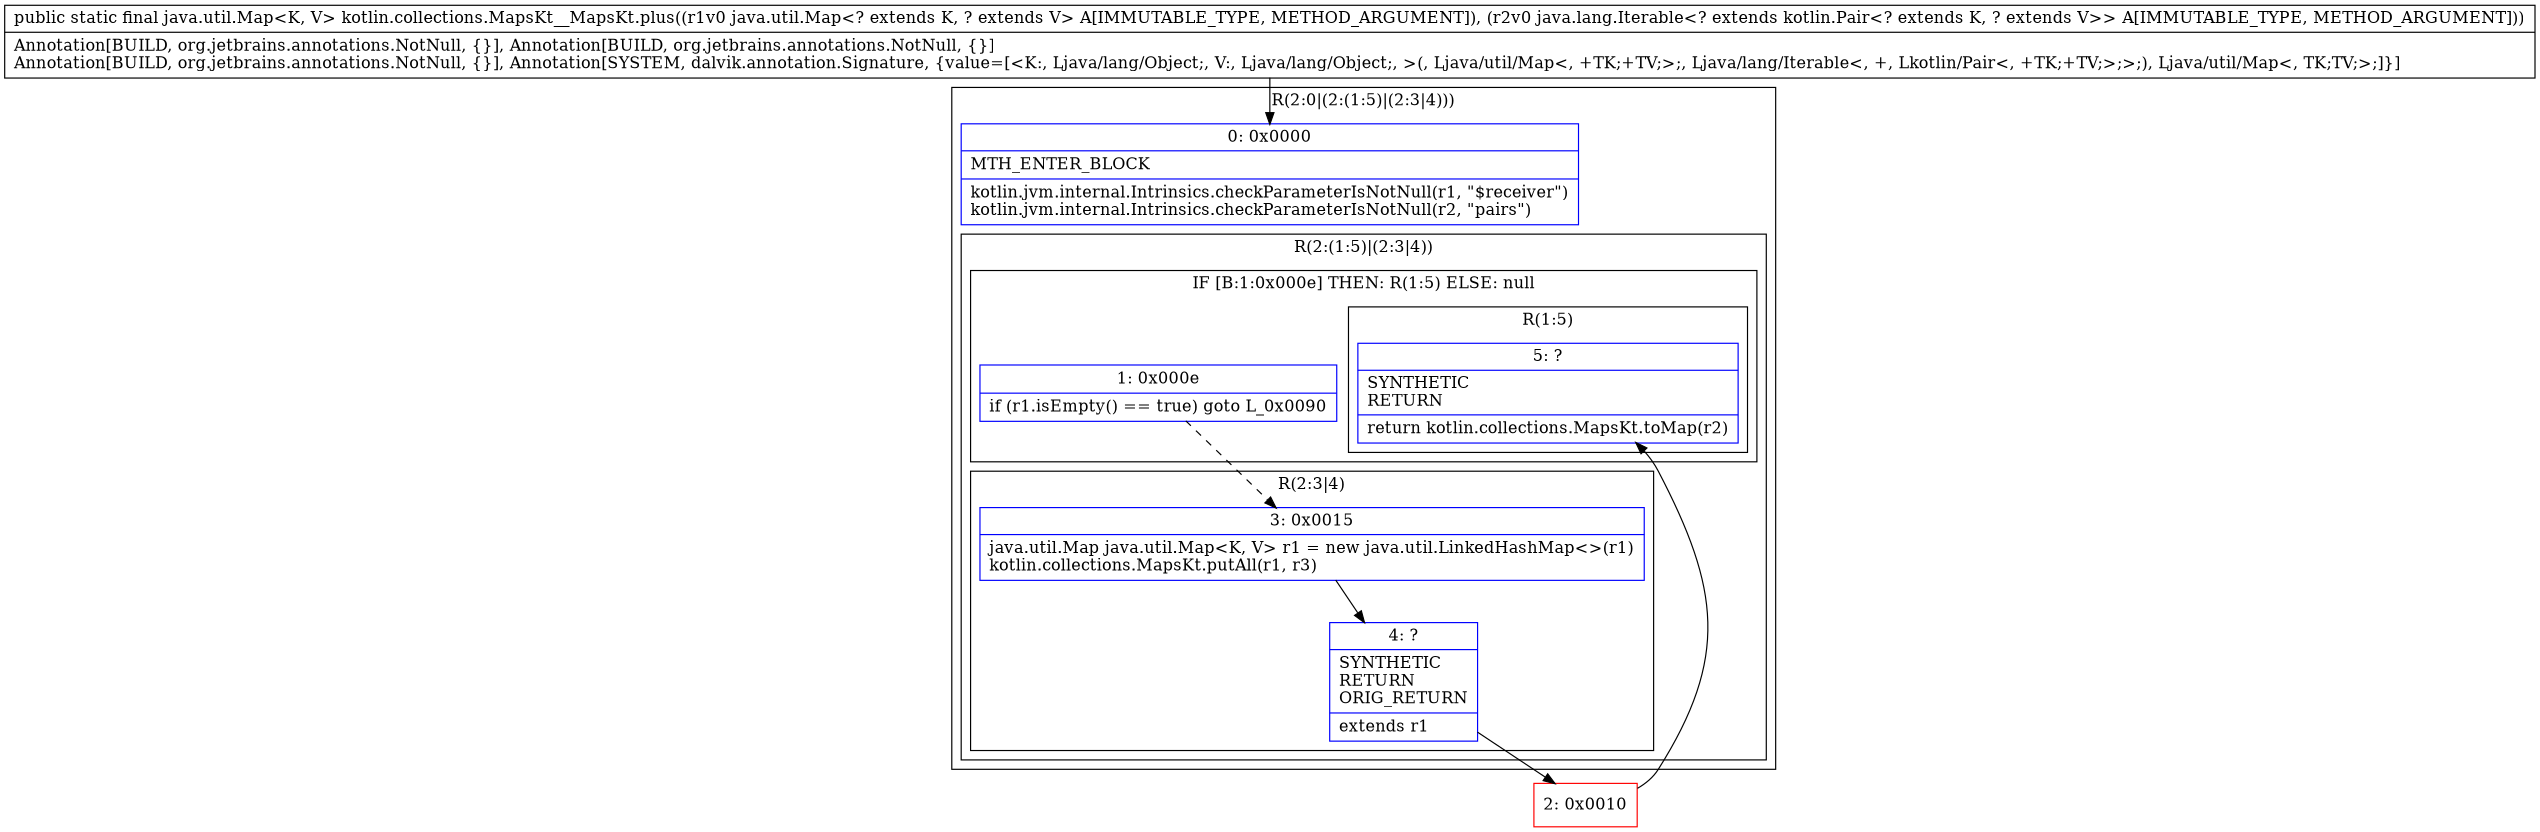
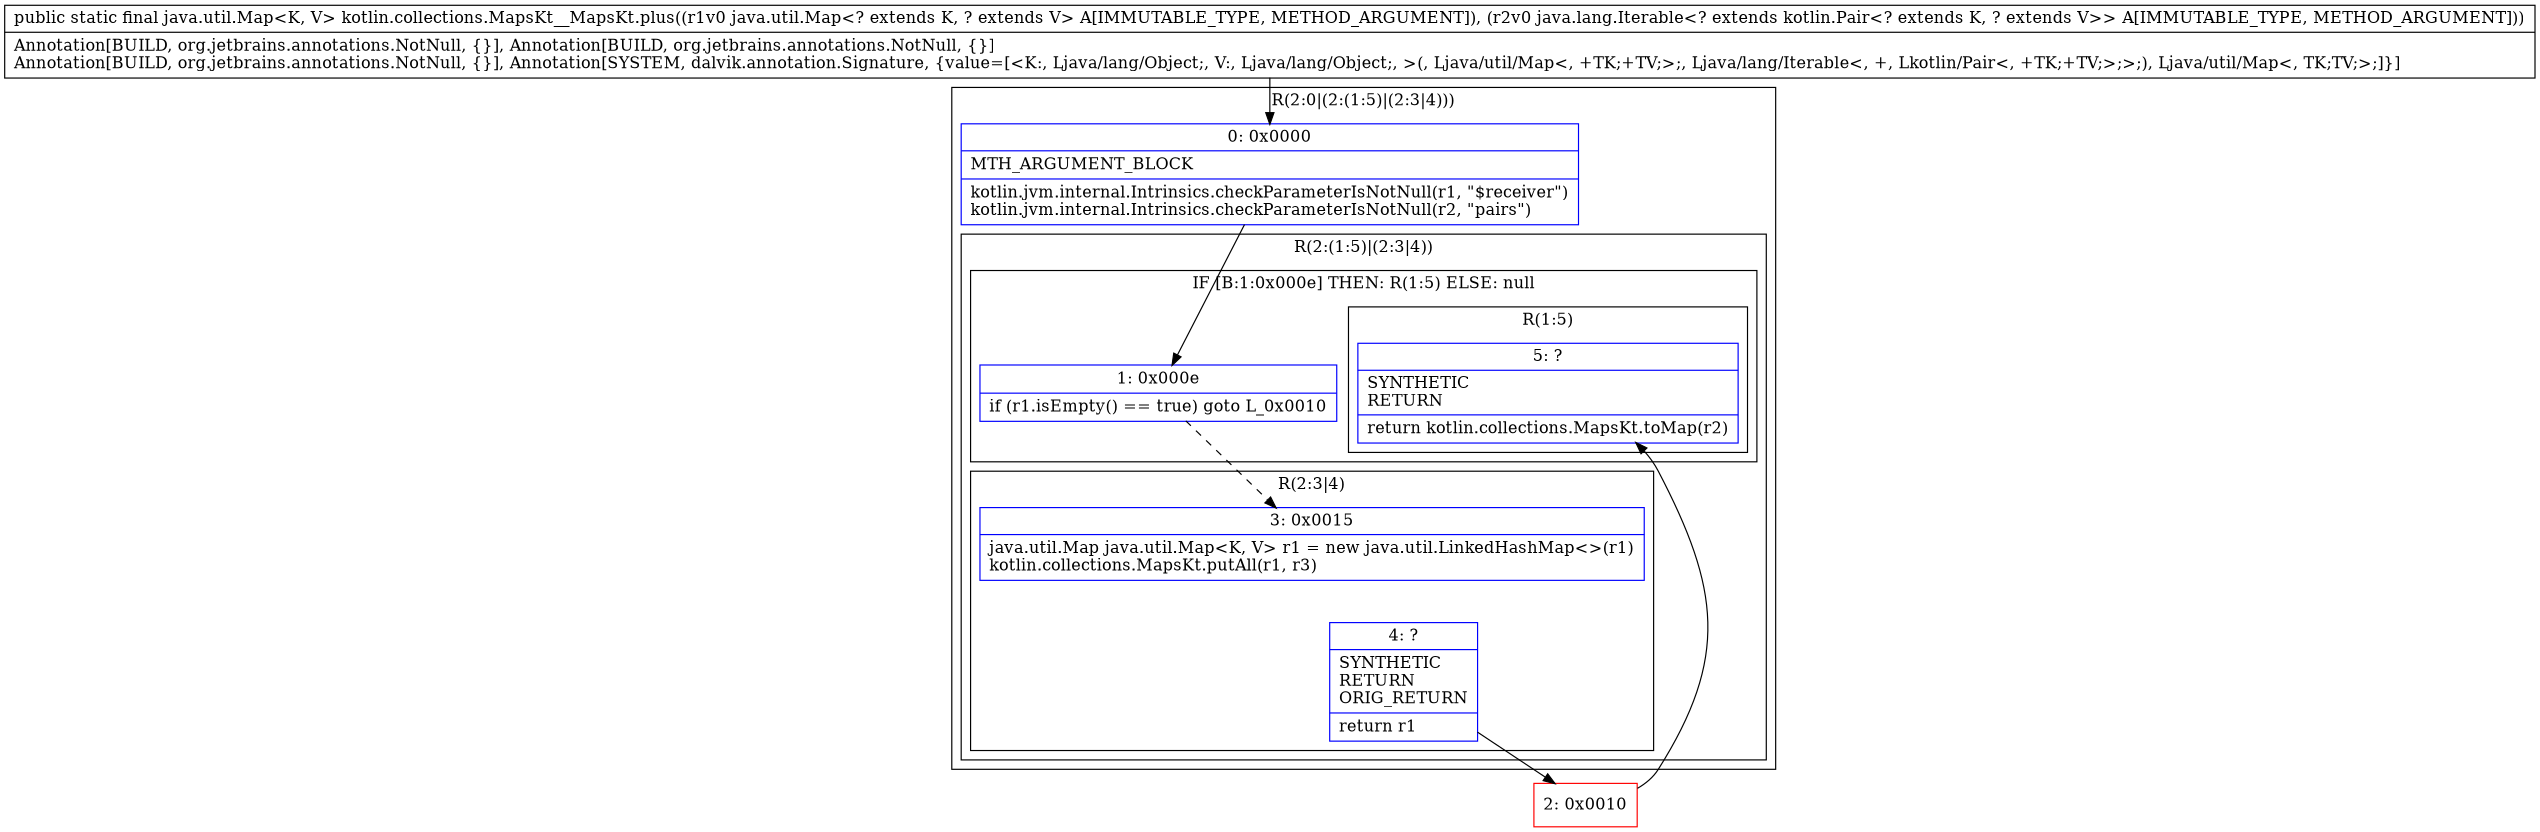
(1061, 164) -> (1082, 164)
none -> (1211, 290)
(1158, 407) -> (1158, 407)
(1347, 596) -> none
(1384, 726) -> (1378, 726)
